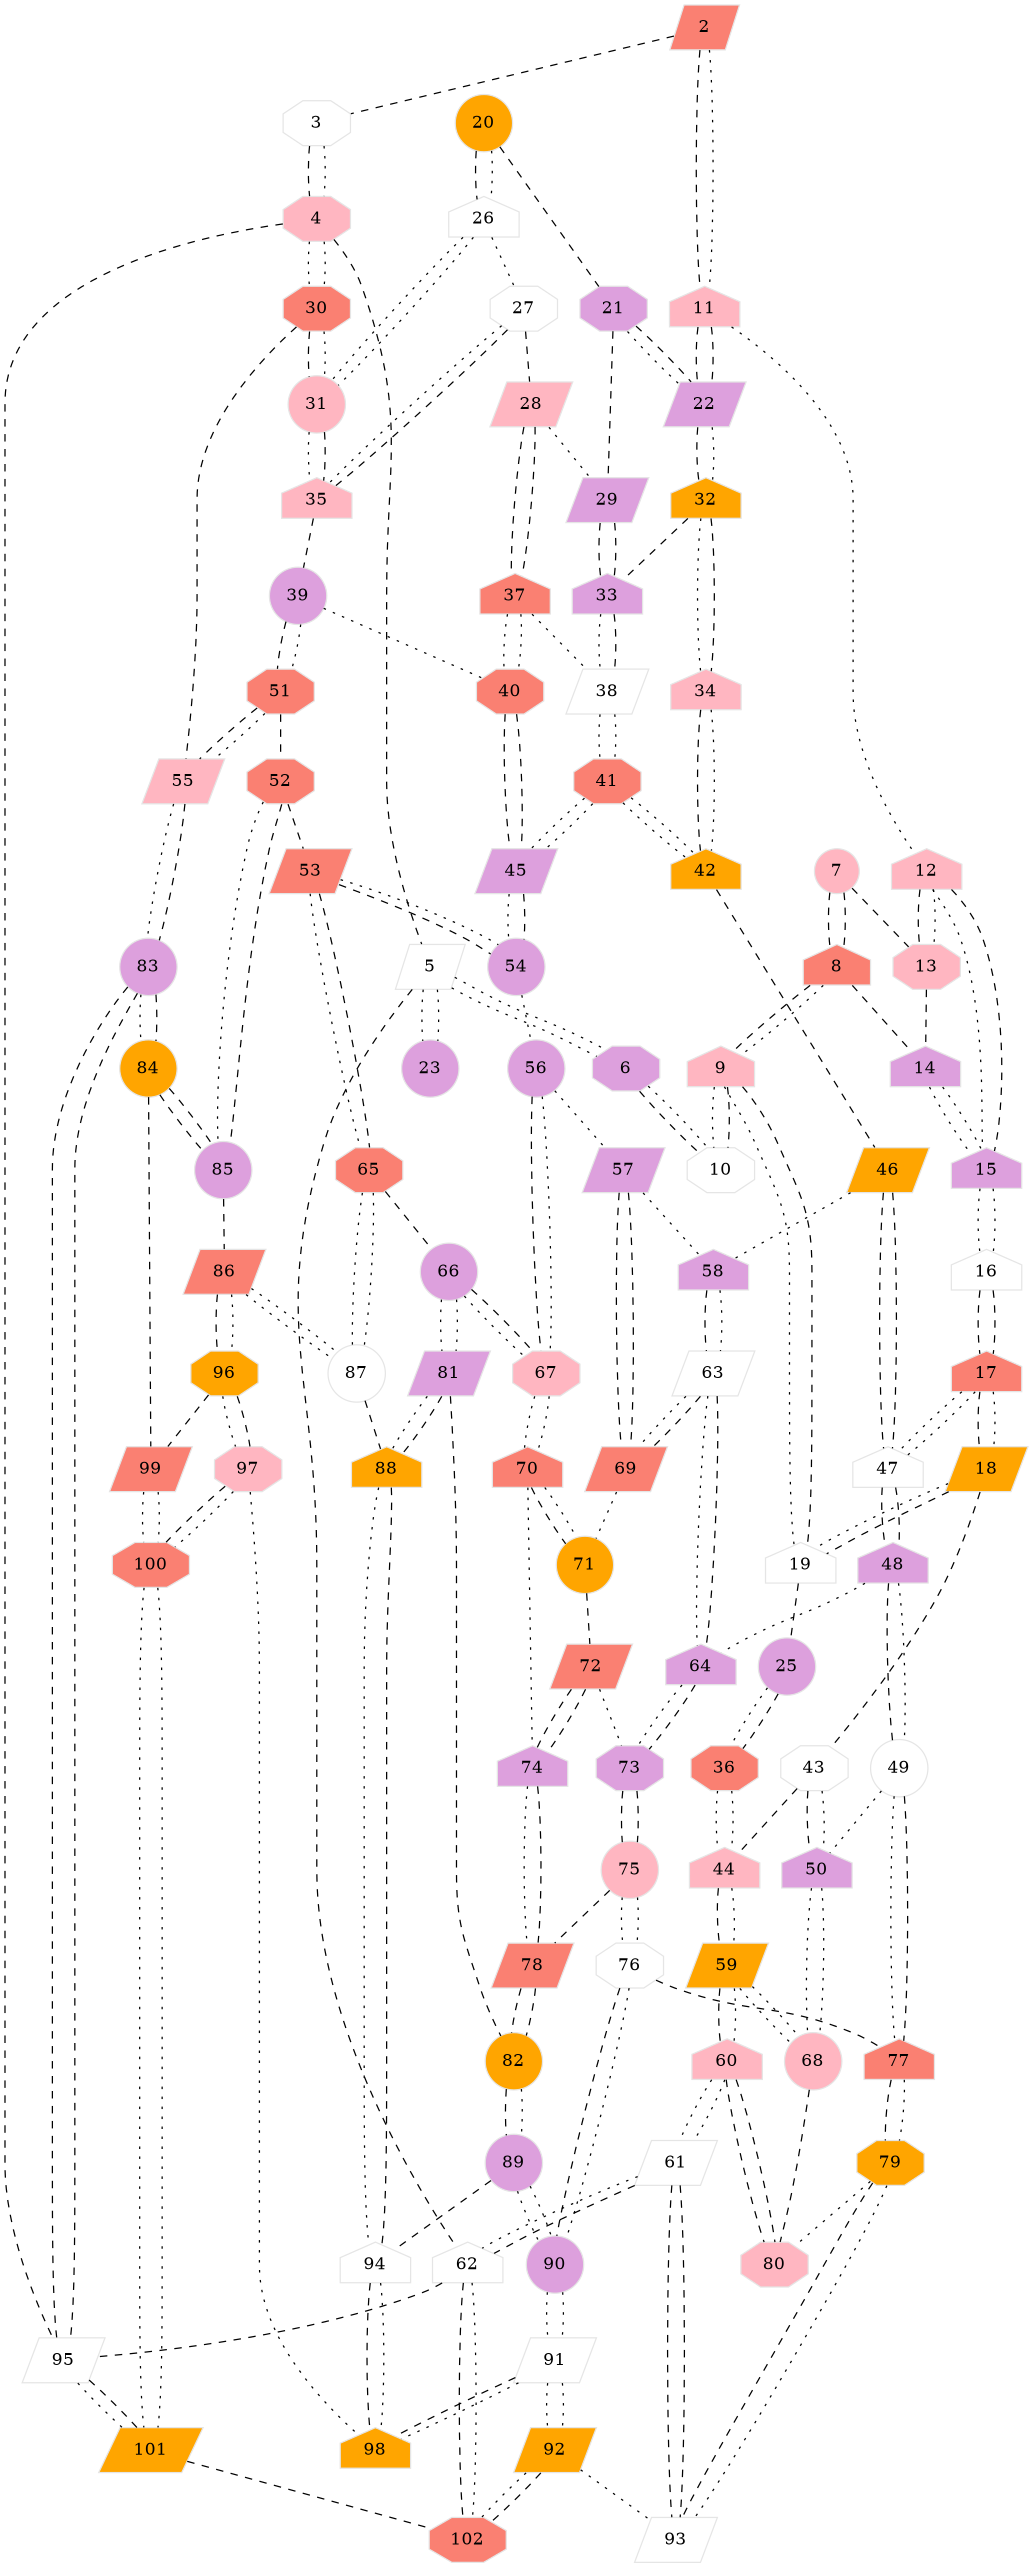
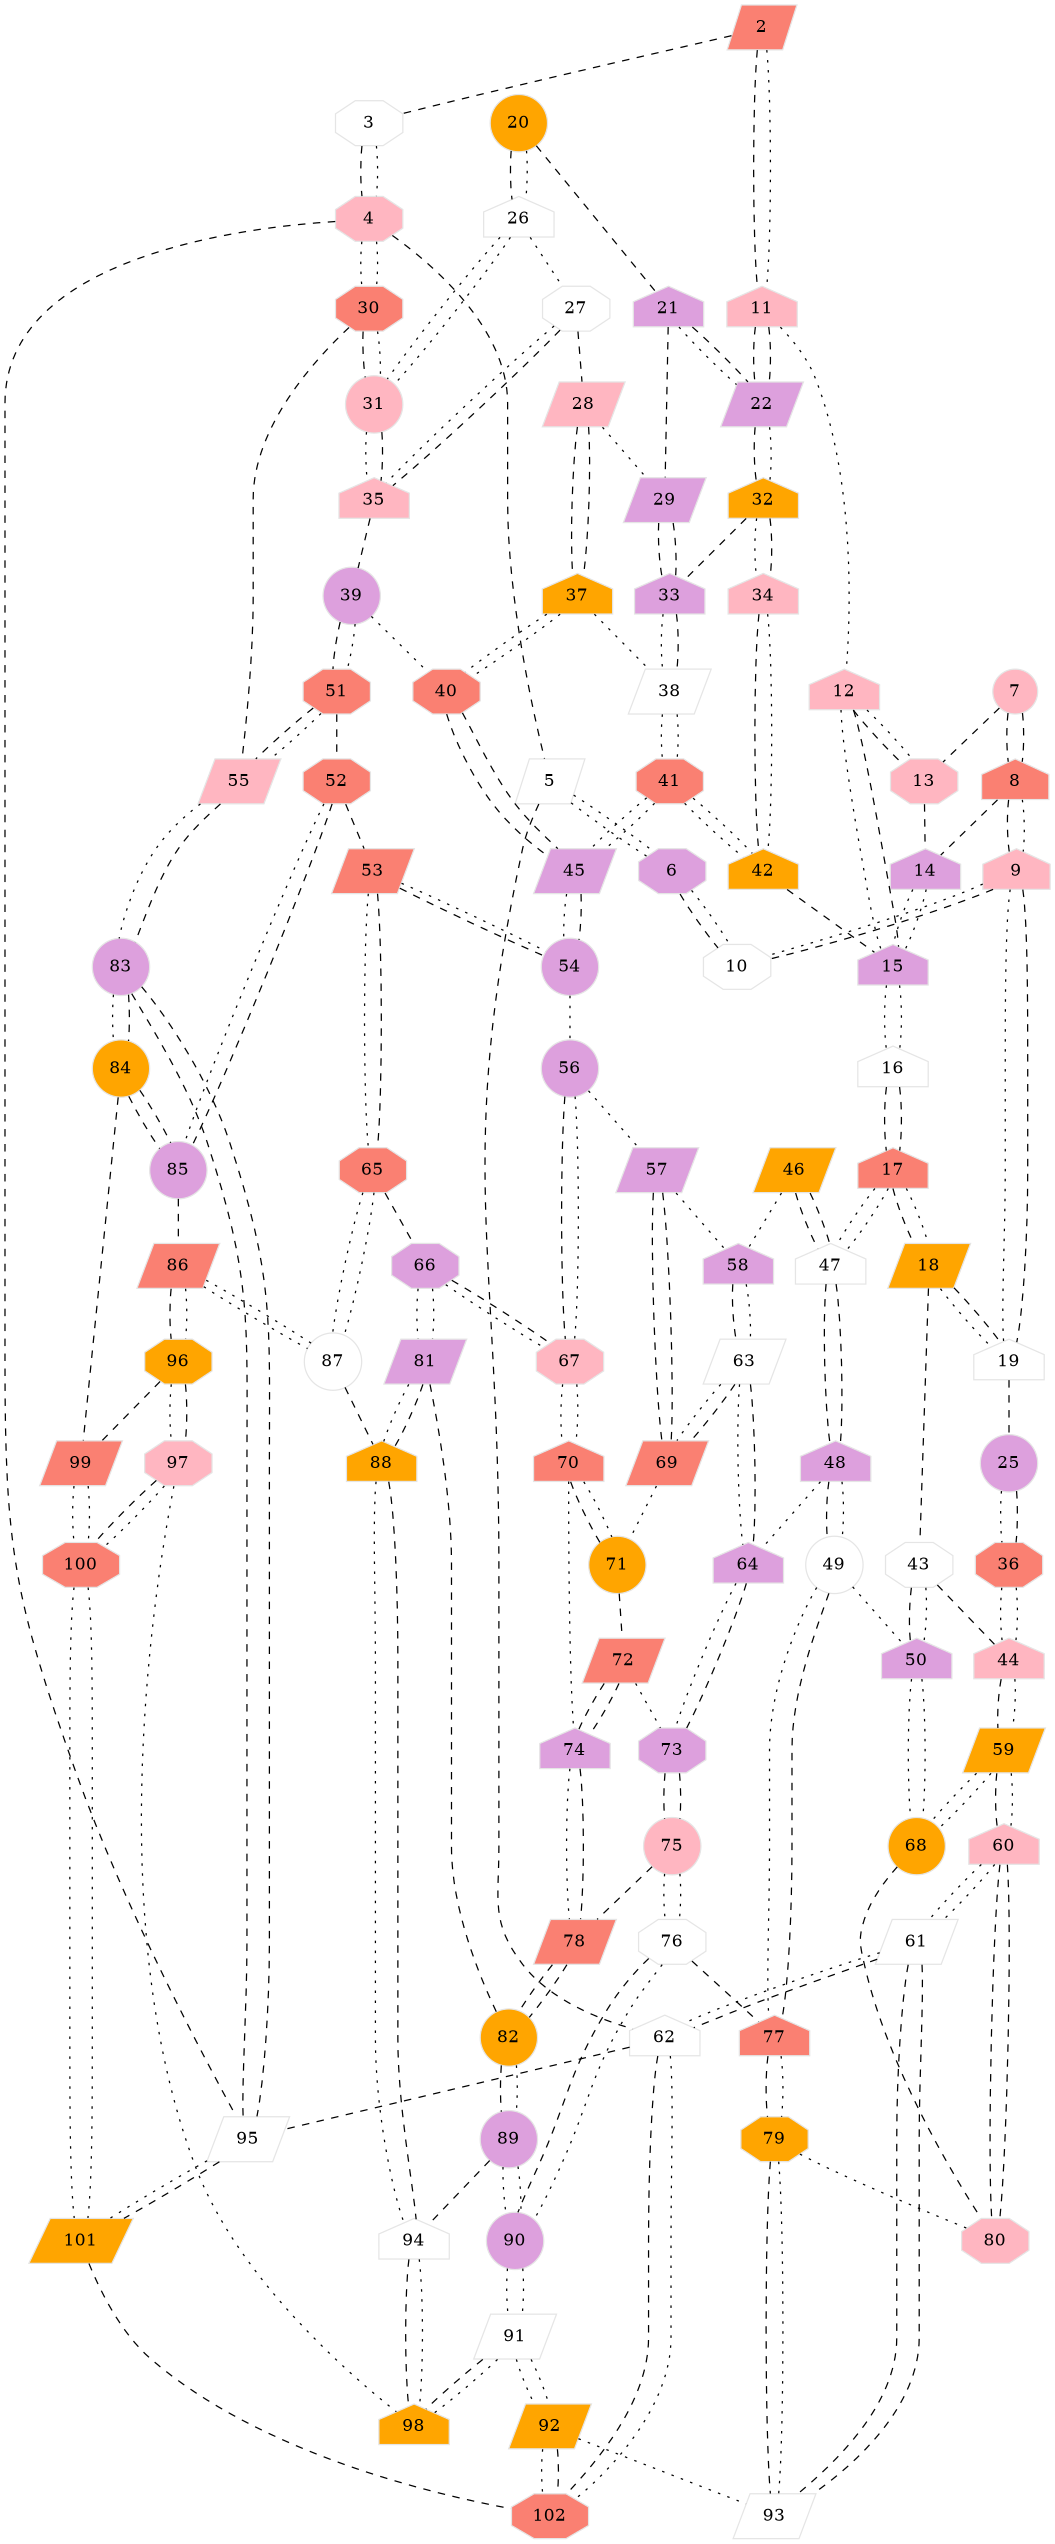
(614, 309) -> (669, 309)
(515, 596) -> (577, 596)
(800, 1025) -> (831, 921)
(430, 1068) -> none
(449, 1272) -> (425, 1266)
(813, 2061) -> (917, 1846)
